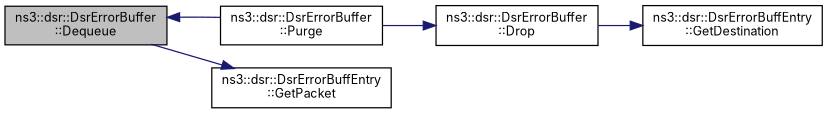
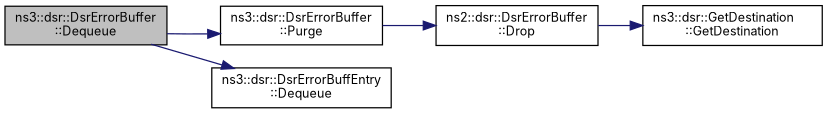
(200, 17) -> (187, 34)
(517, 26) -> (517, 26)
(733, 26) -> (733, 26)
(301, 88) -> (301, 88)
